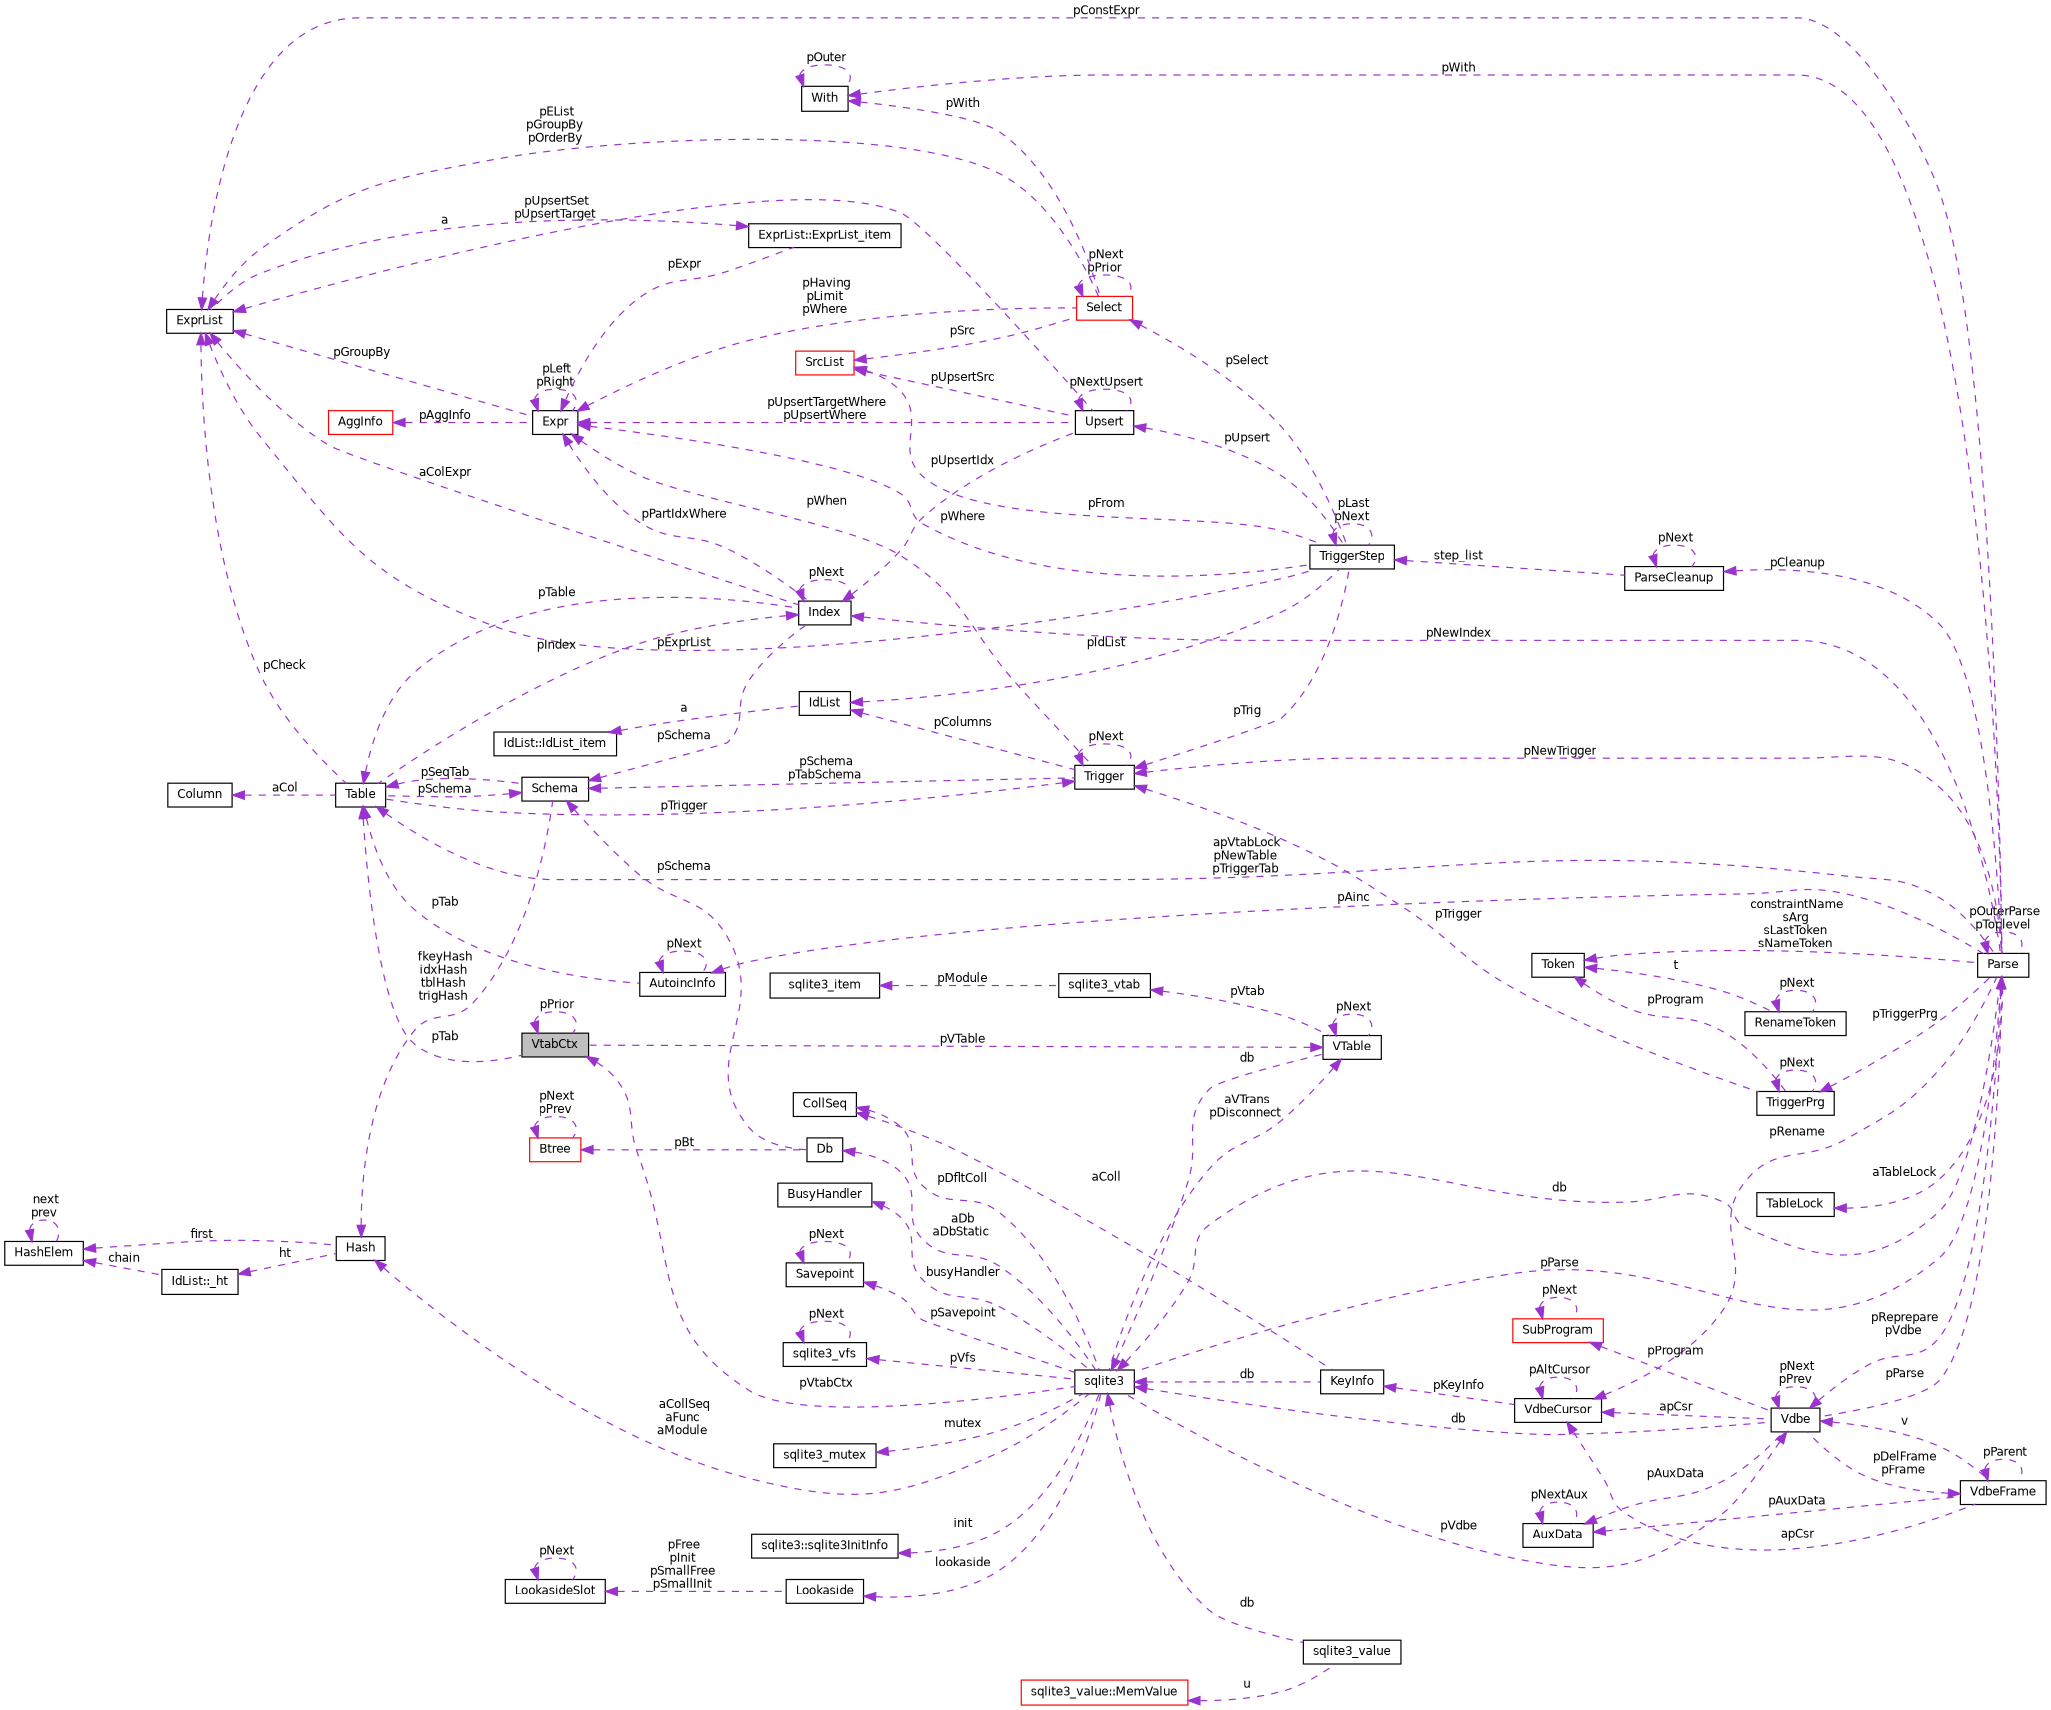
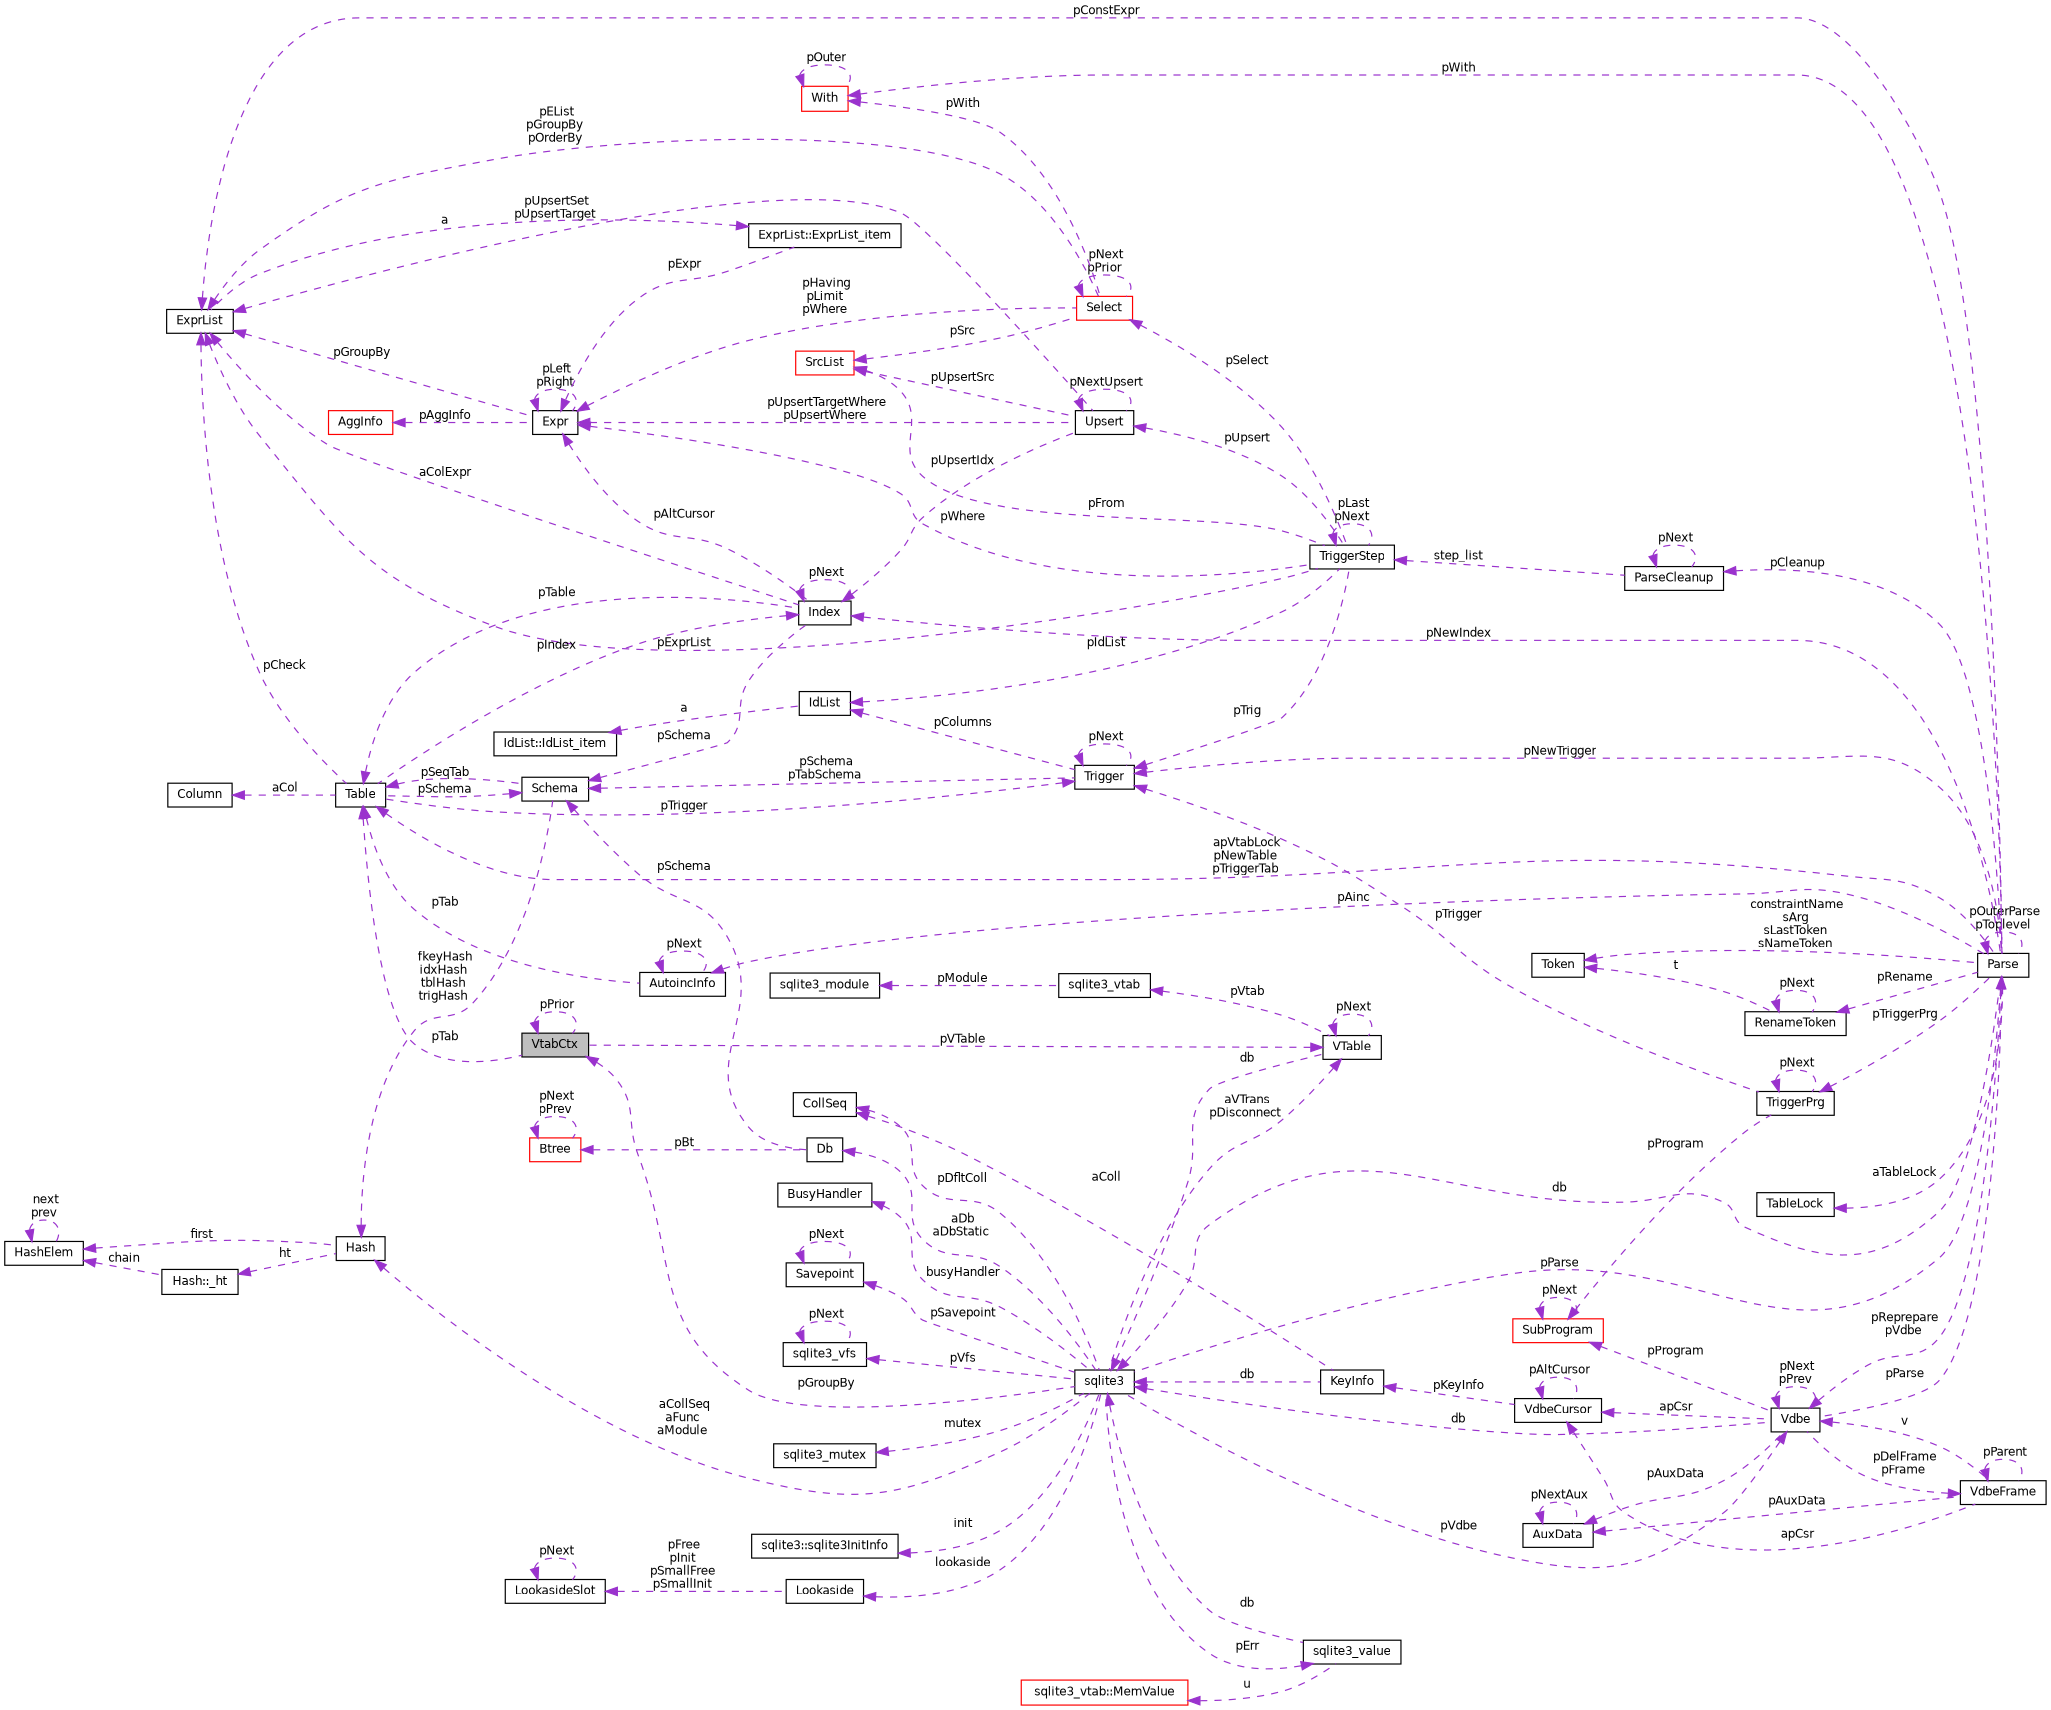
(825, 99) -> (825, 99)
(683, 515) -> (683, 515)
(876, 543) -> none
(825, 986) -> (825, 986)
(1695, 1021) -> (1666, 1205)
(1767, 1163) -> (1913, 991)
(200, 1282) -> (200, 1282)
(825, 1384) -> (825, 1384)
none -> (1149, 1579)
(1105, 1693) -> (1105, 1693)
